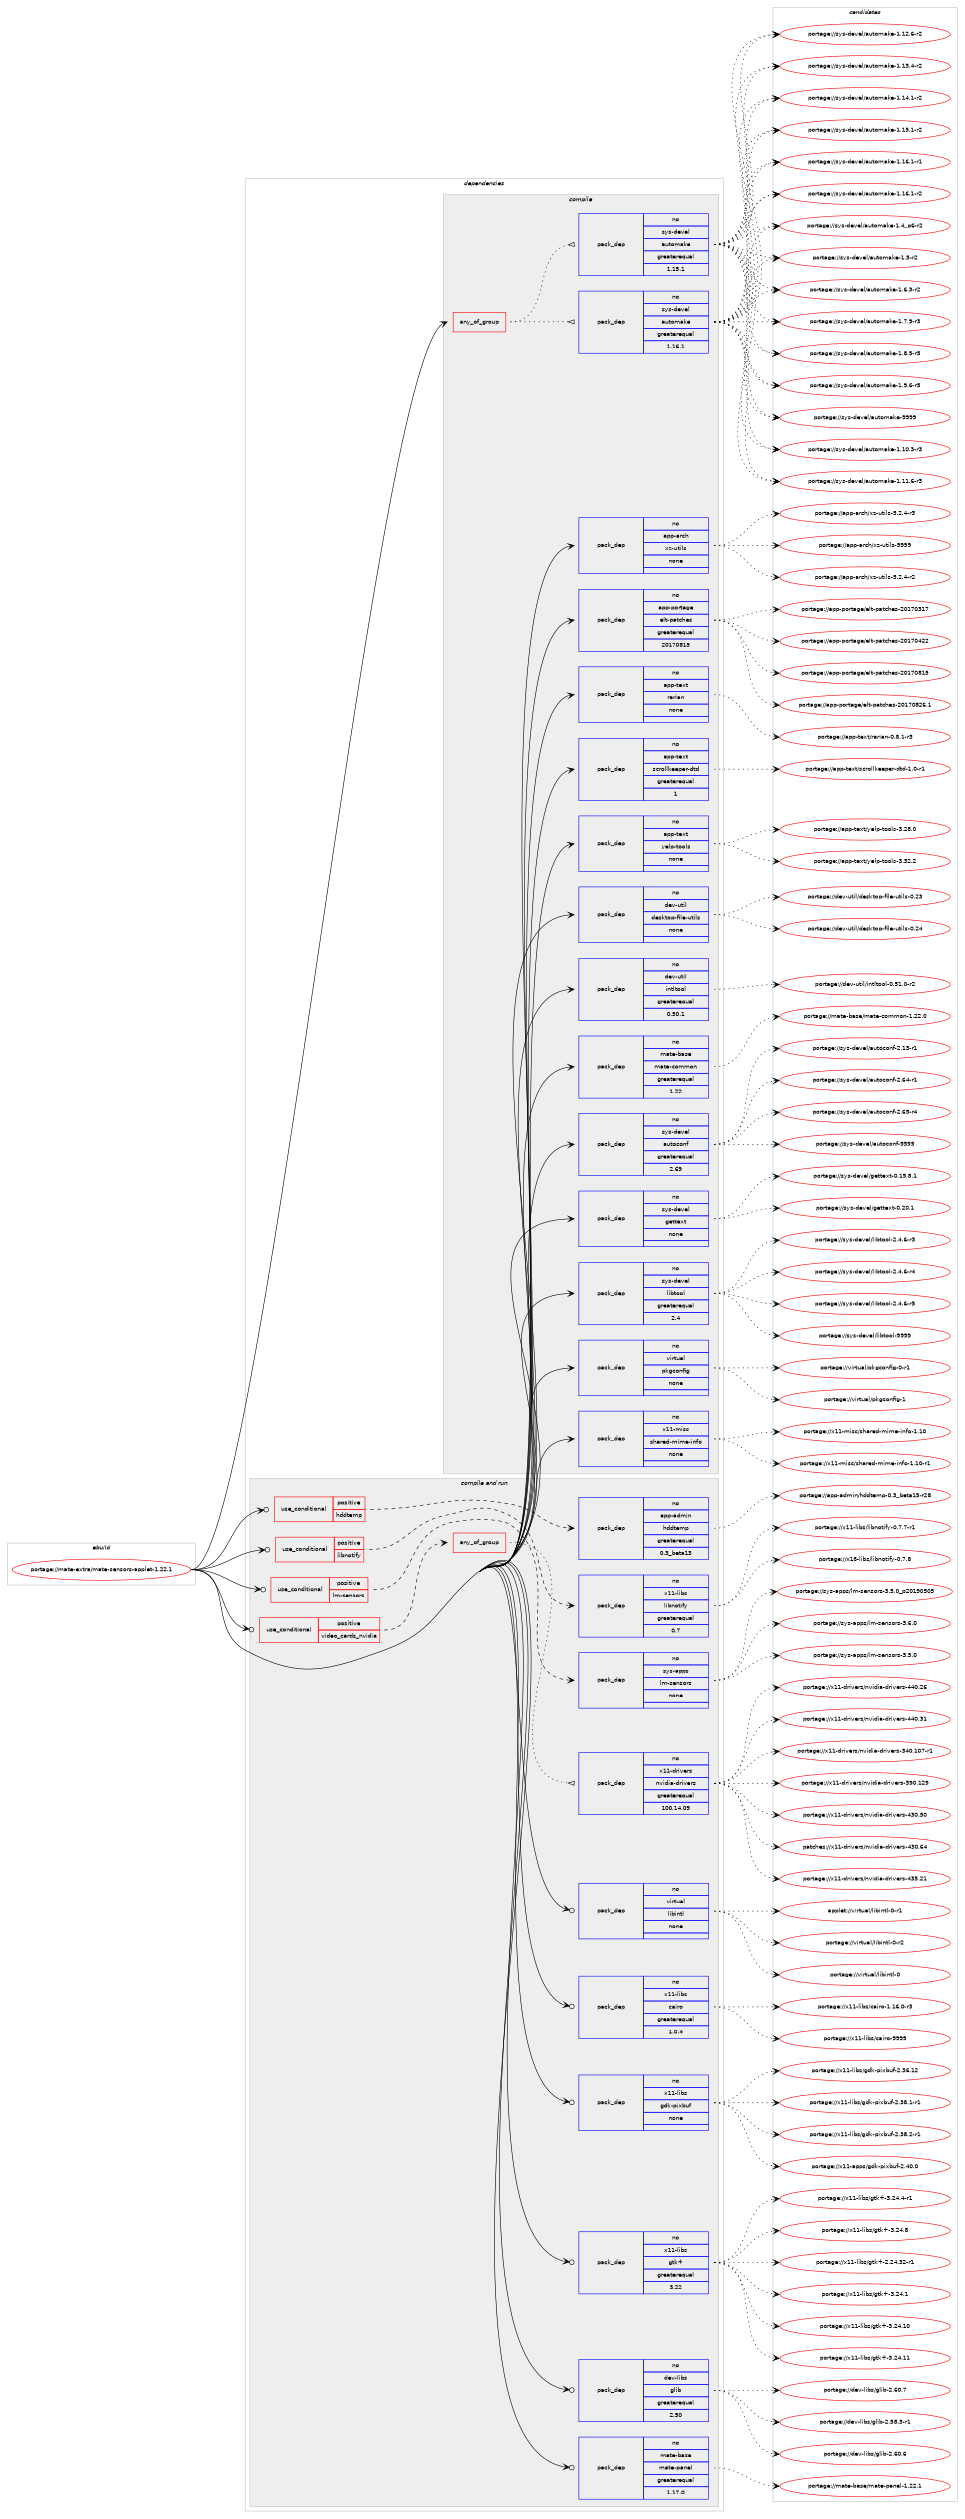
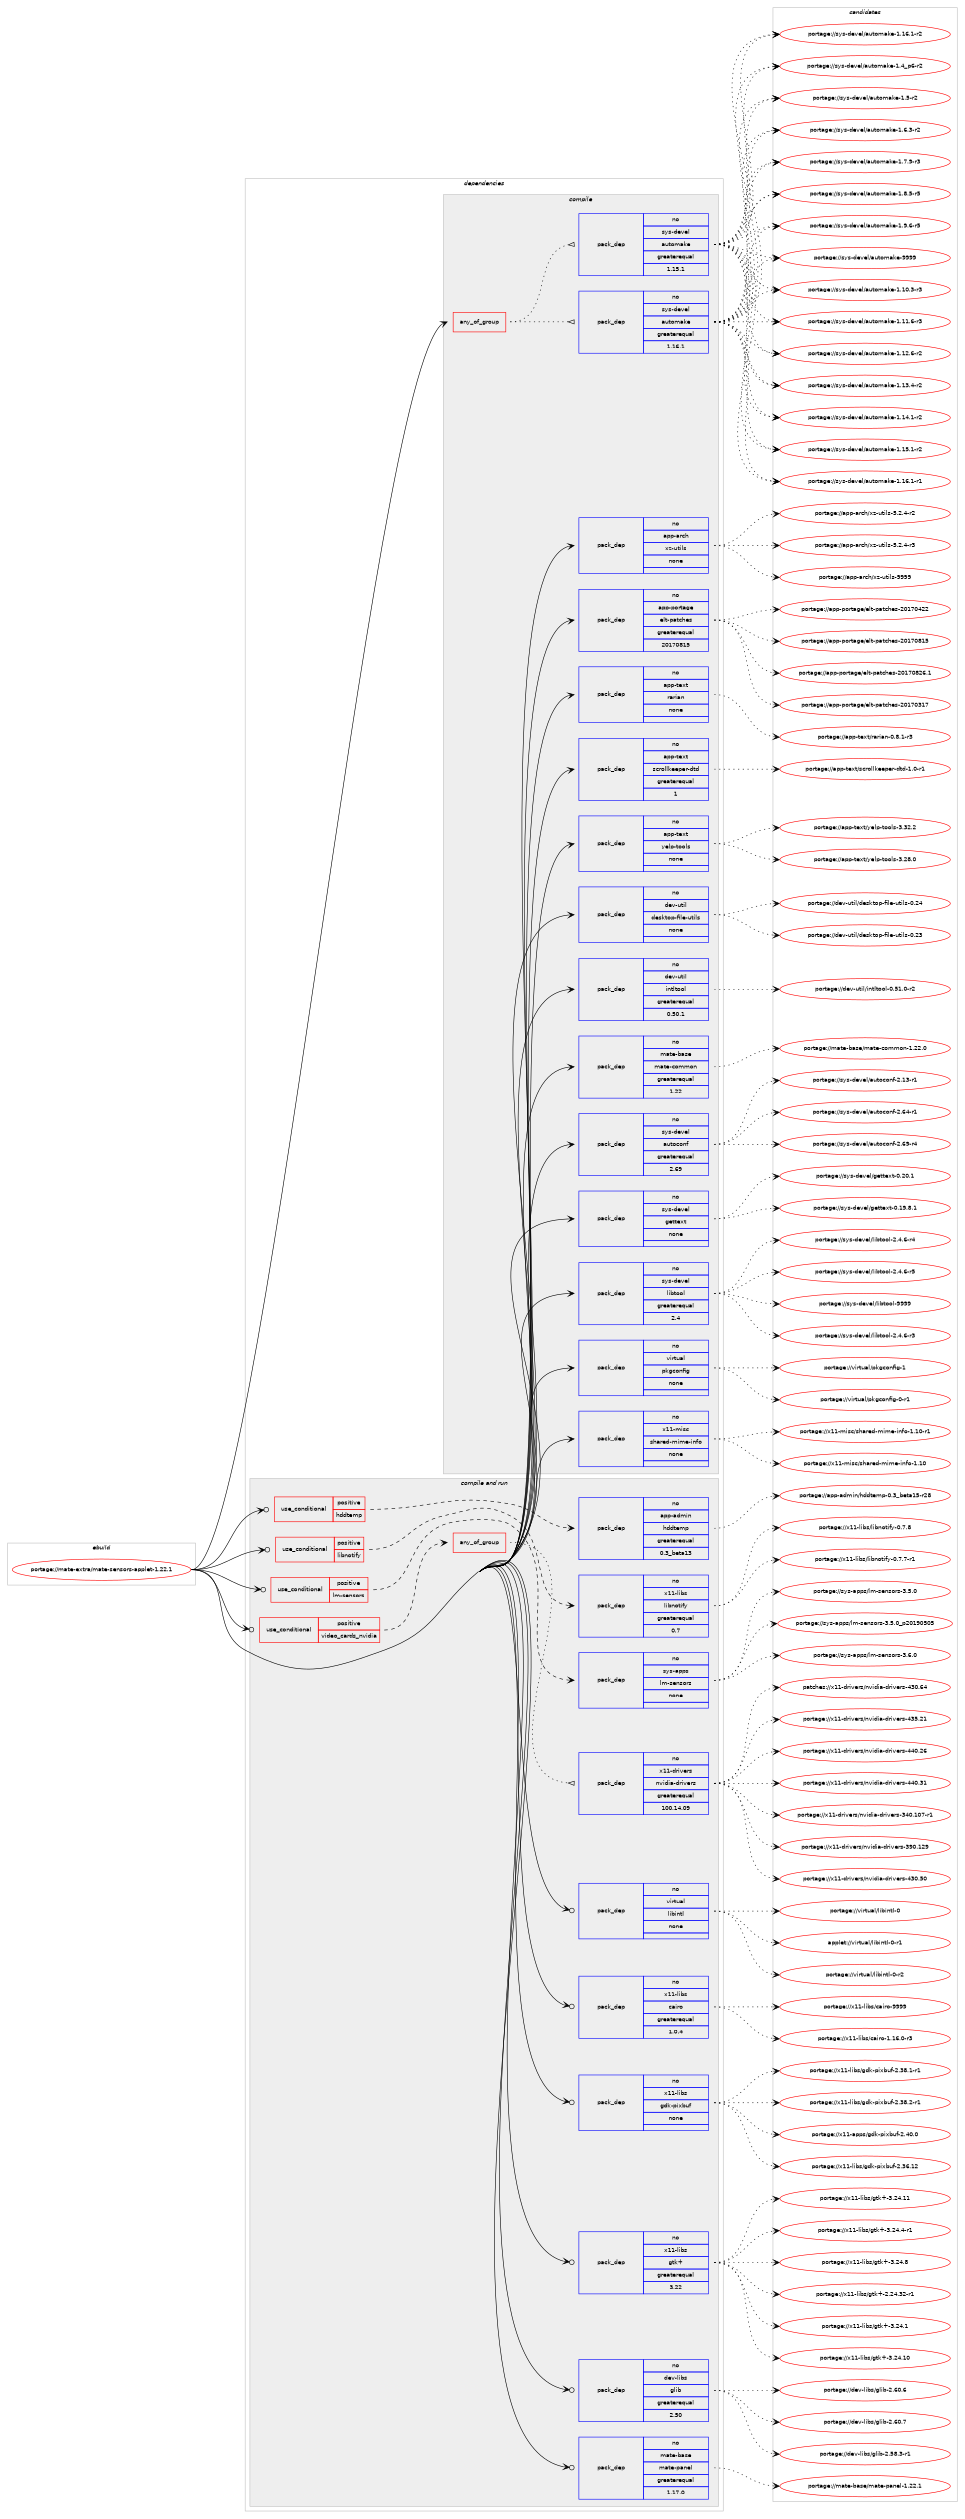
(865, 1144) -> none
(865, 1560) -> (865, 1528)
